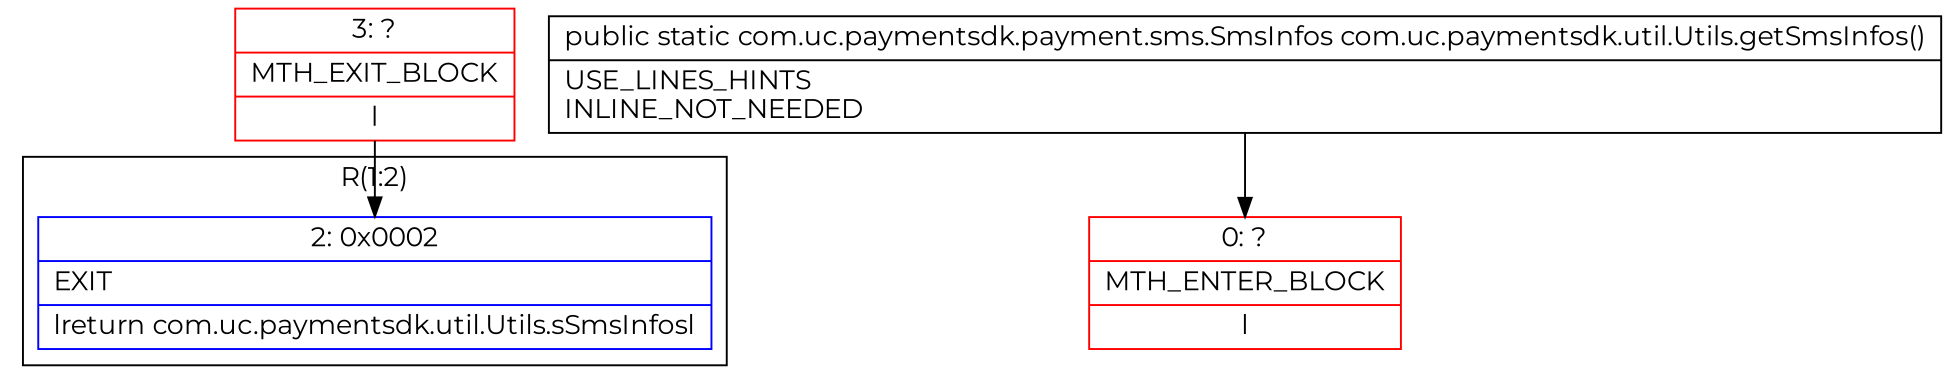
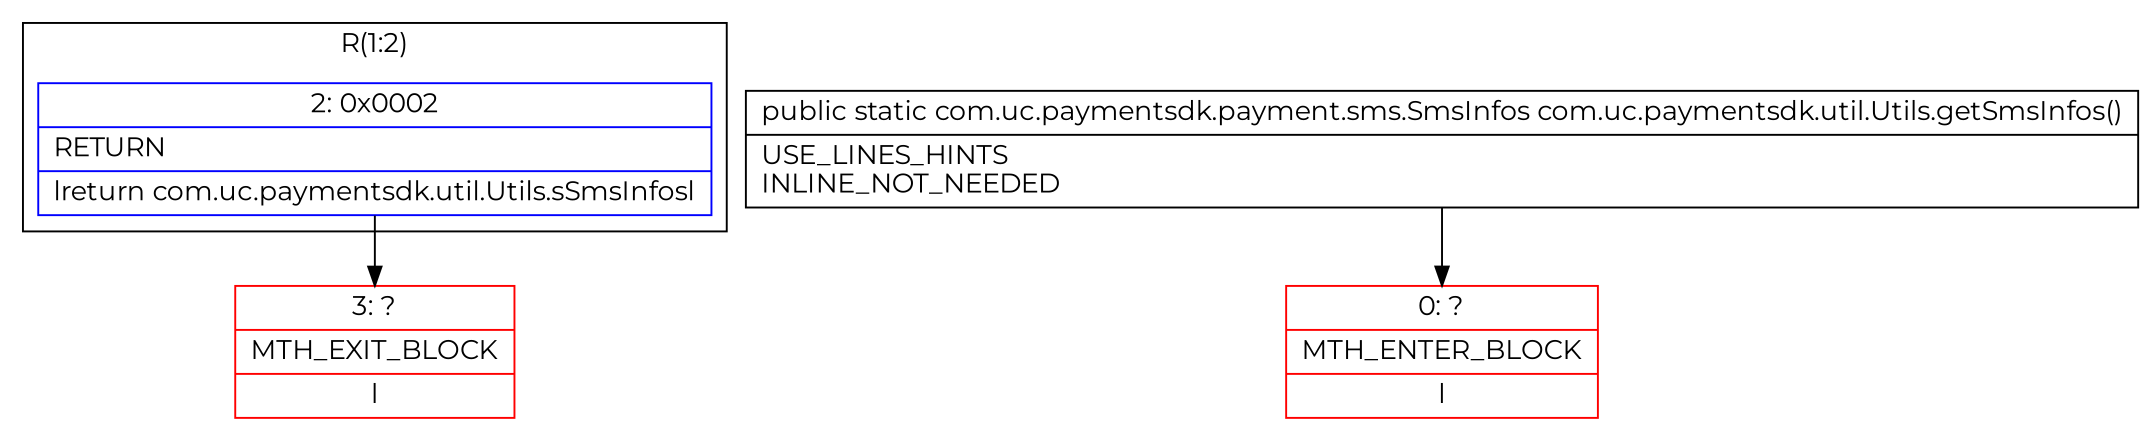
(375, 169) -> (375, 244)
(83, 282) -> (110, 148)
